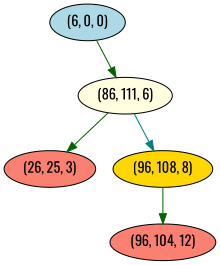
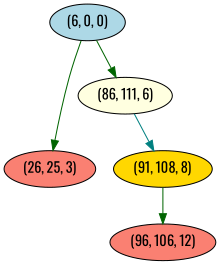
(91, 129) -> (66, 90)
(163, 169) -> (163, 169)
(163, 242) -> (163, 242)
